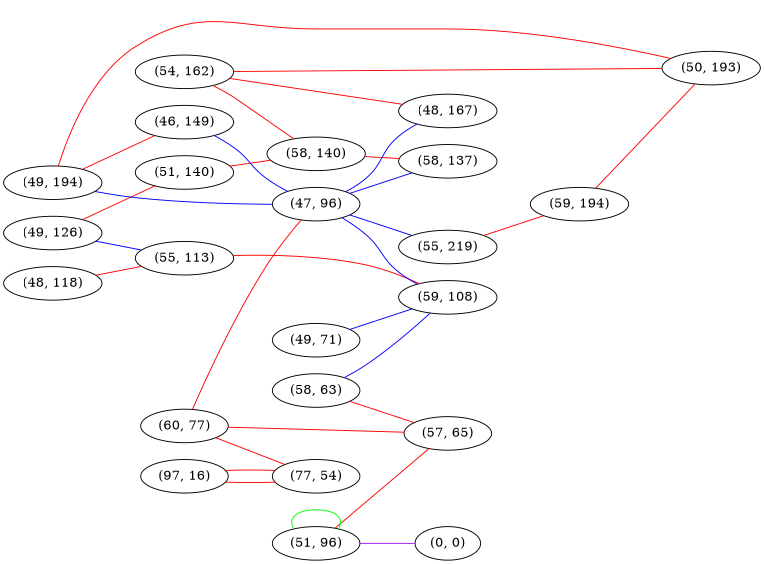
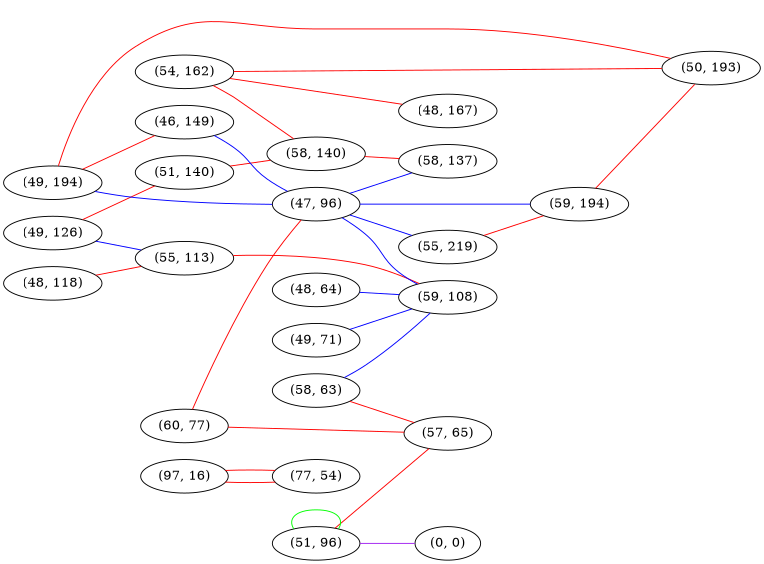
(378, 165) -> (445, 204)
none -> (316, 290)
(250, 451) -> none
